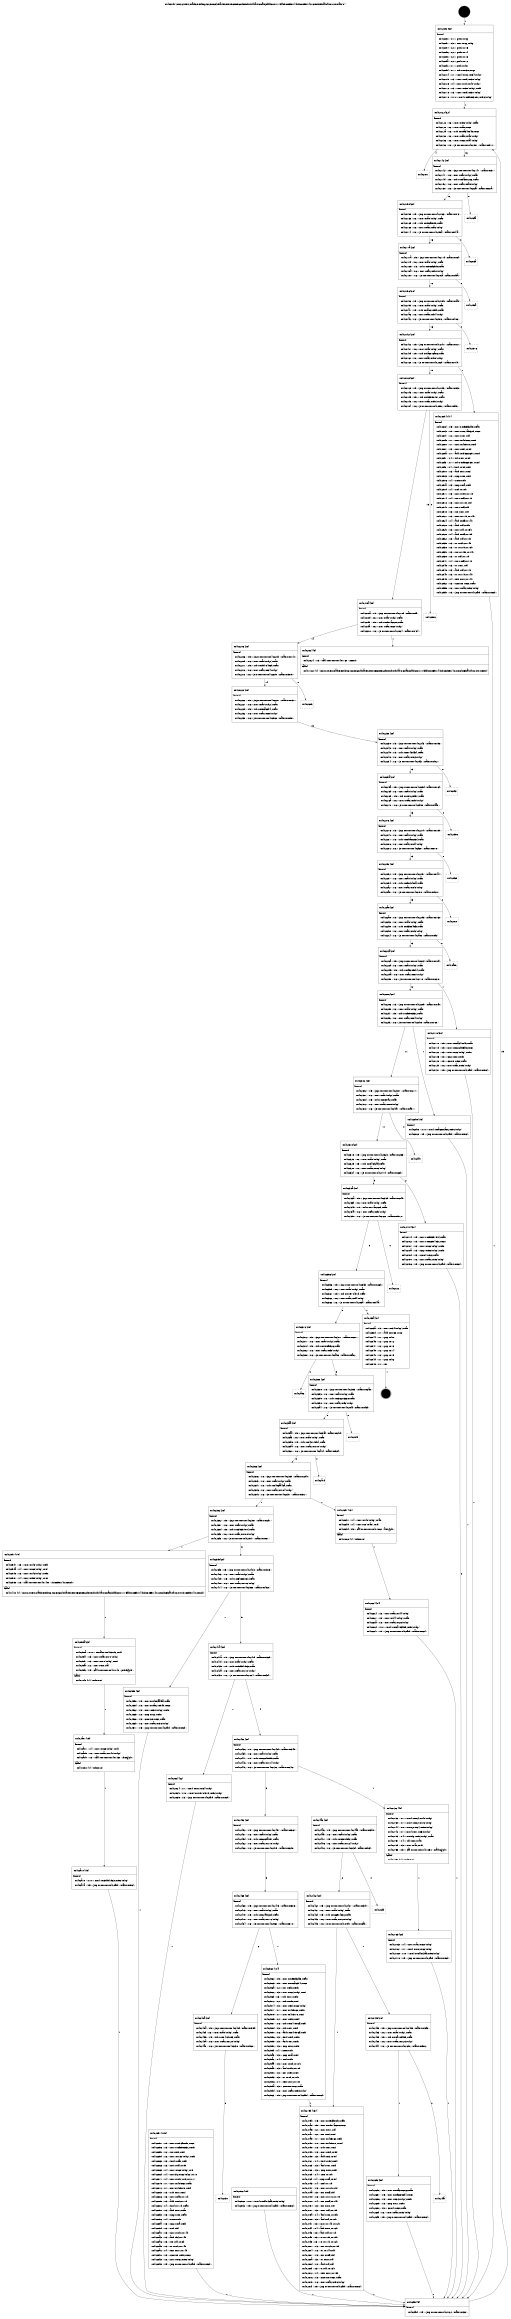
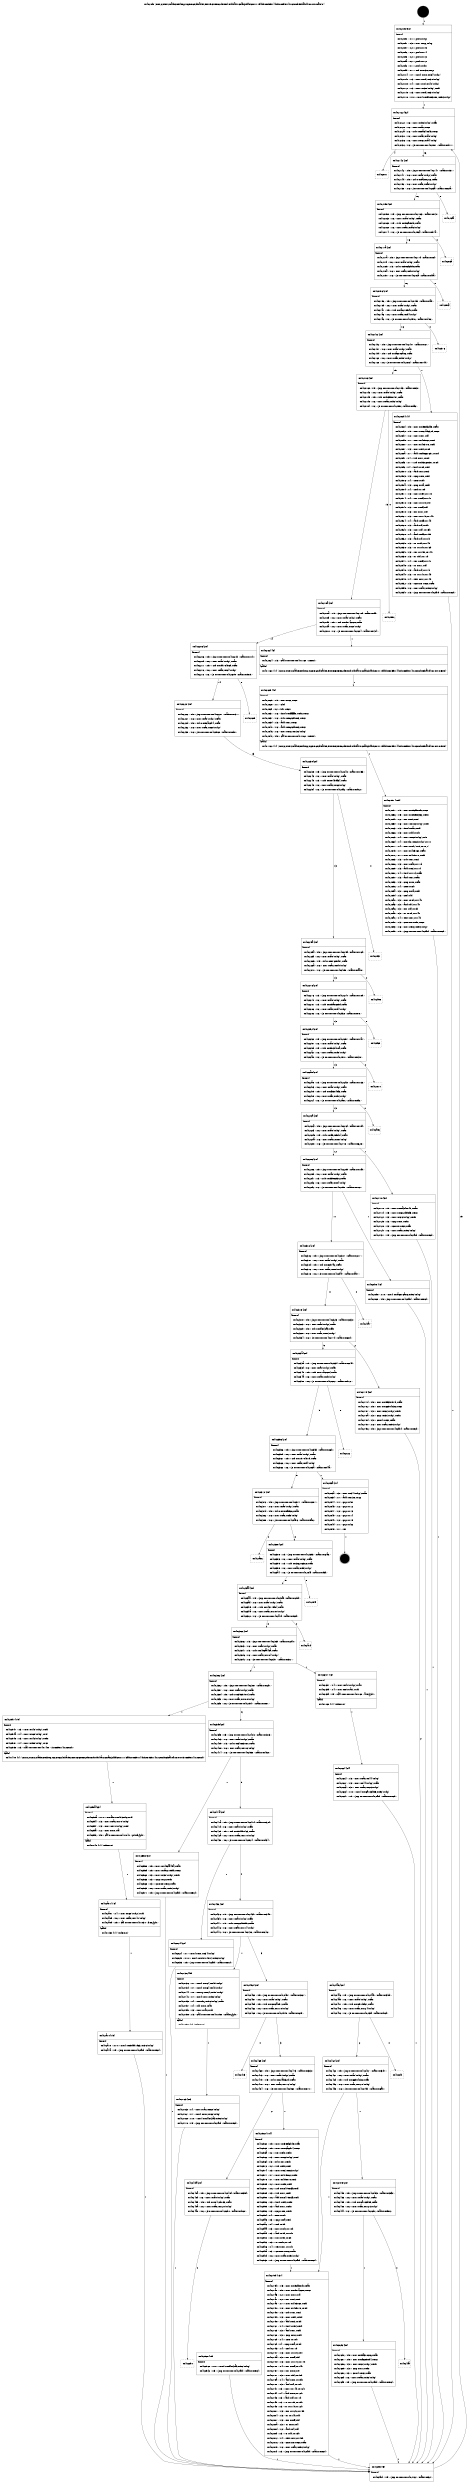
none -> (353, 718)
none -> (240, 2075)
